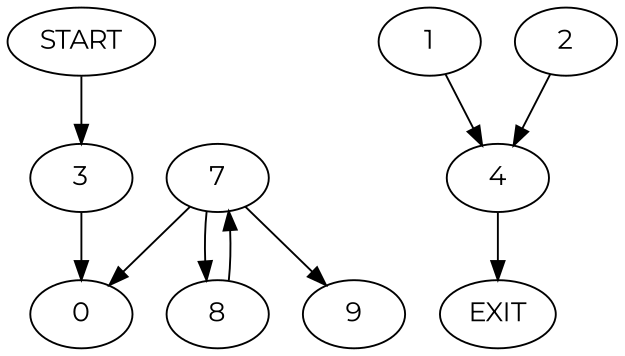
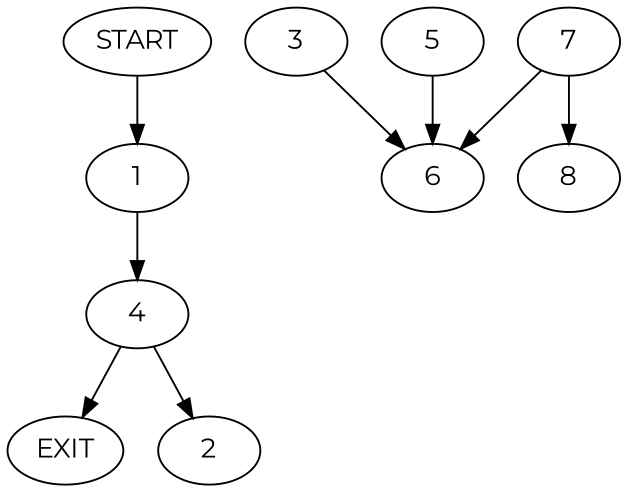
none -> (433, 42)
(81, 101) -> (137, 101)
(536, 101) -> (169, 374)
(230, 255) -> none
(81, 314) -> (433, 178)
(354, 314) -> none
